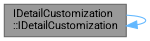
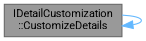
(65, 21) -> (63, 21)
